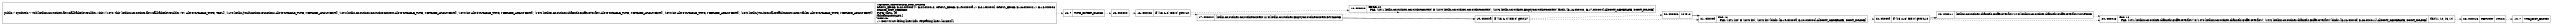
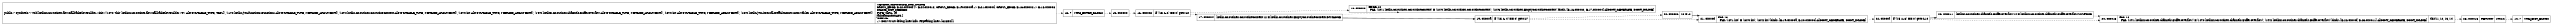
(1088, 13) -> (1088, 13)
